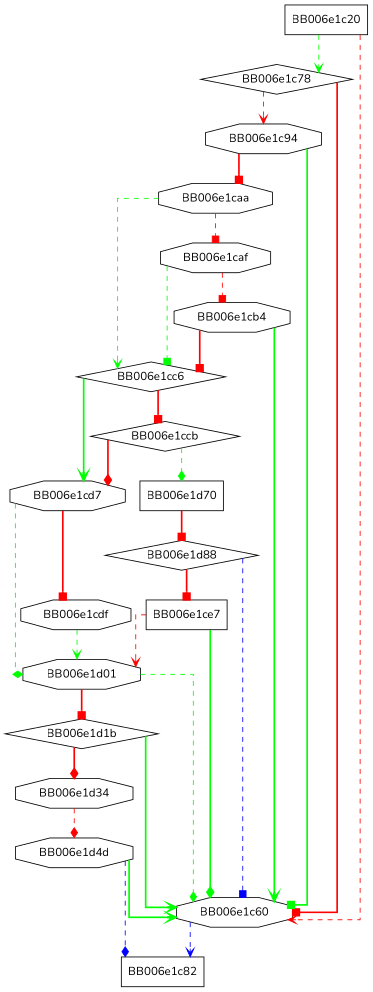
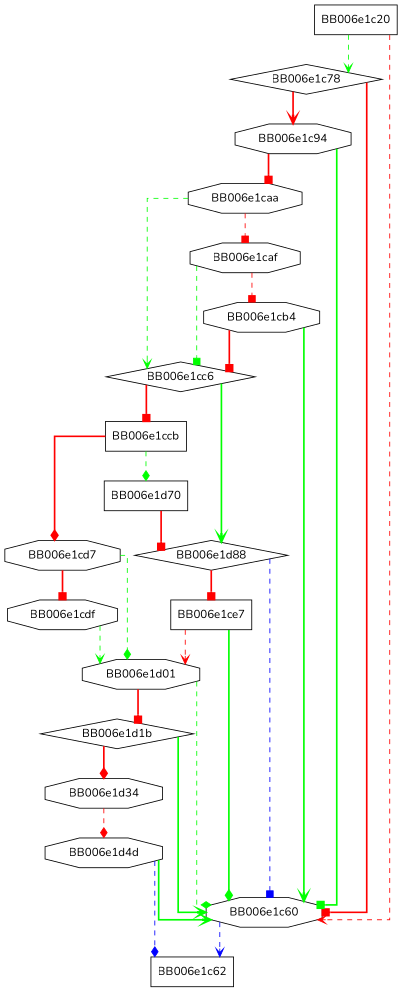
(263, 104) -> (293, 104)
(84, 426) -> (221, 459)
(165, 436) -> (146, 436)
(163, 972) -> (192, 972)
